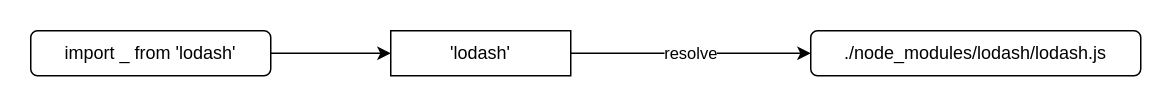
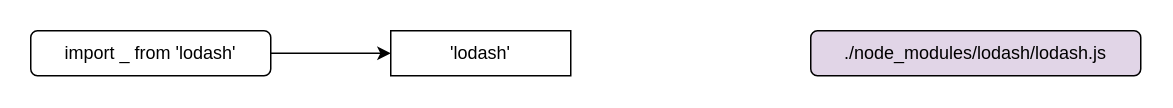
(686, 53) -> none
(976, 53) -> (976, 53)
